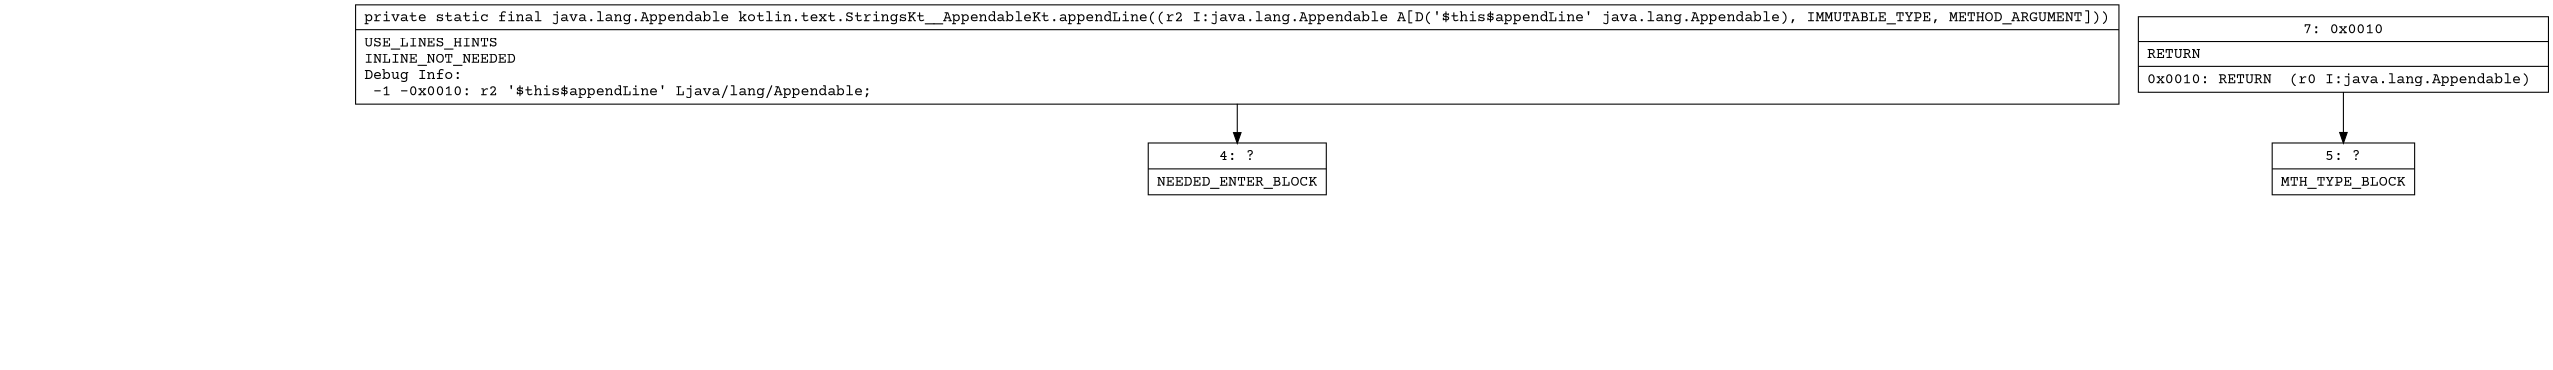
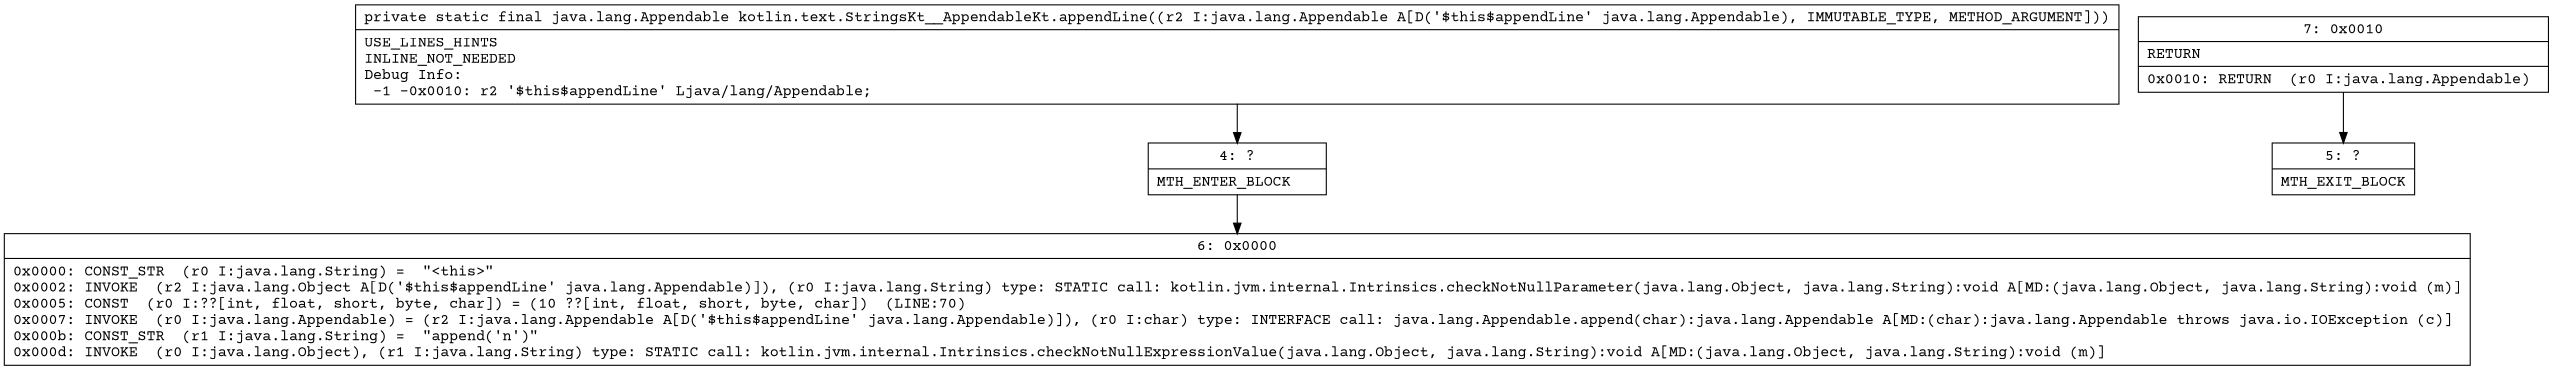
(1237, 181) -> (1224, 181)
(2343, 181) -> (2343, 181)
none -> (1237, 299)
